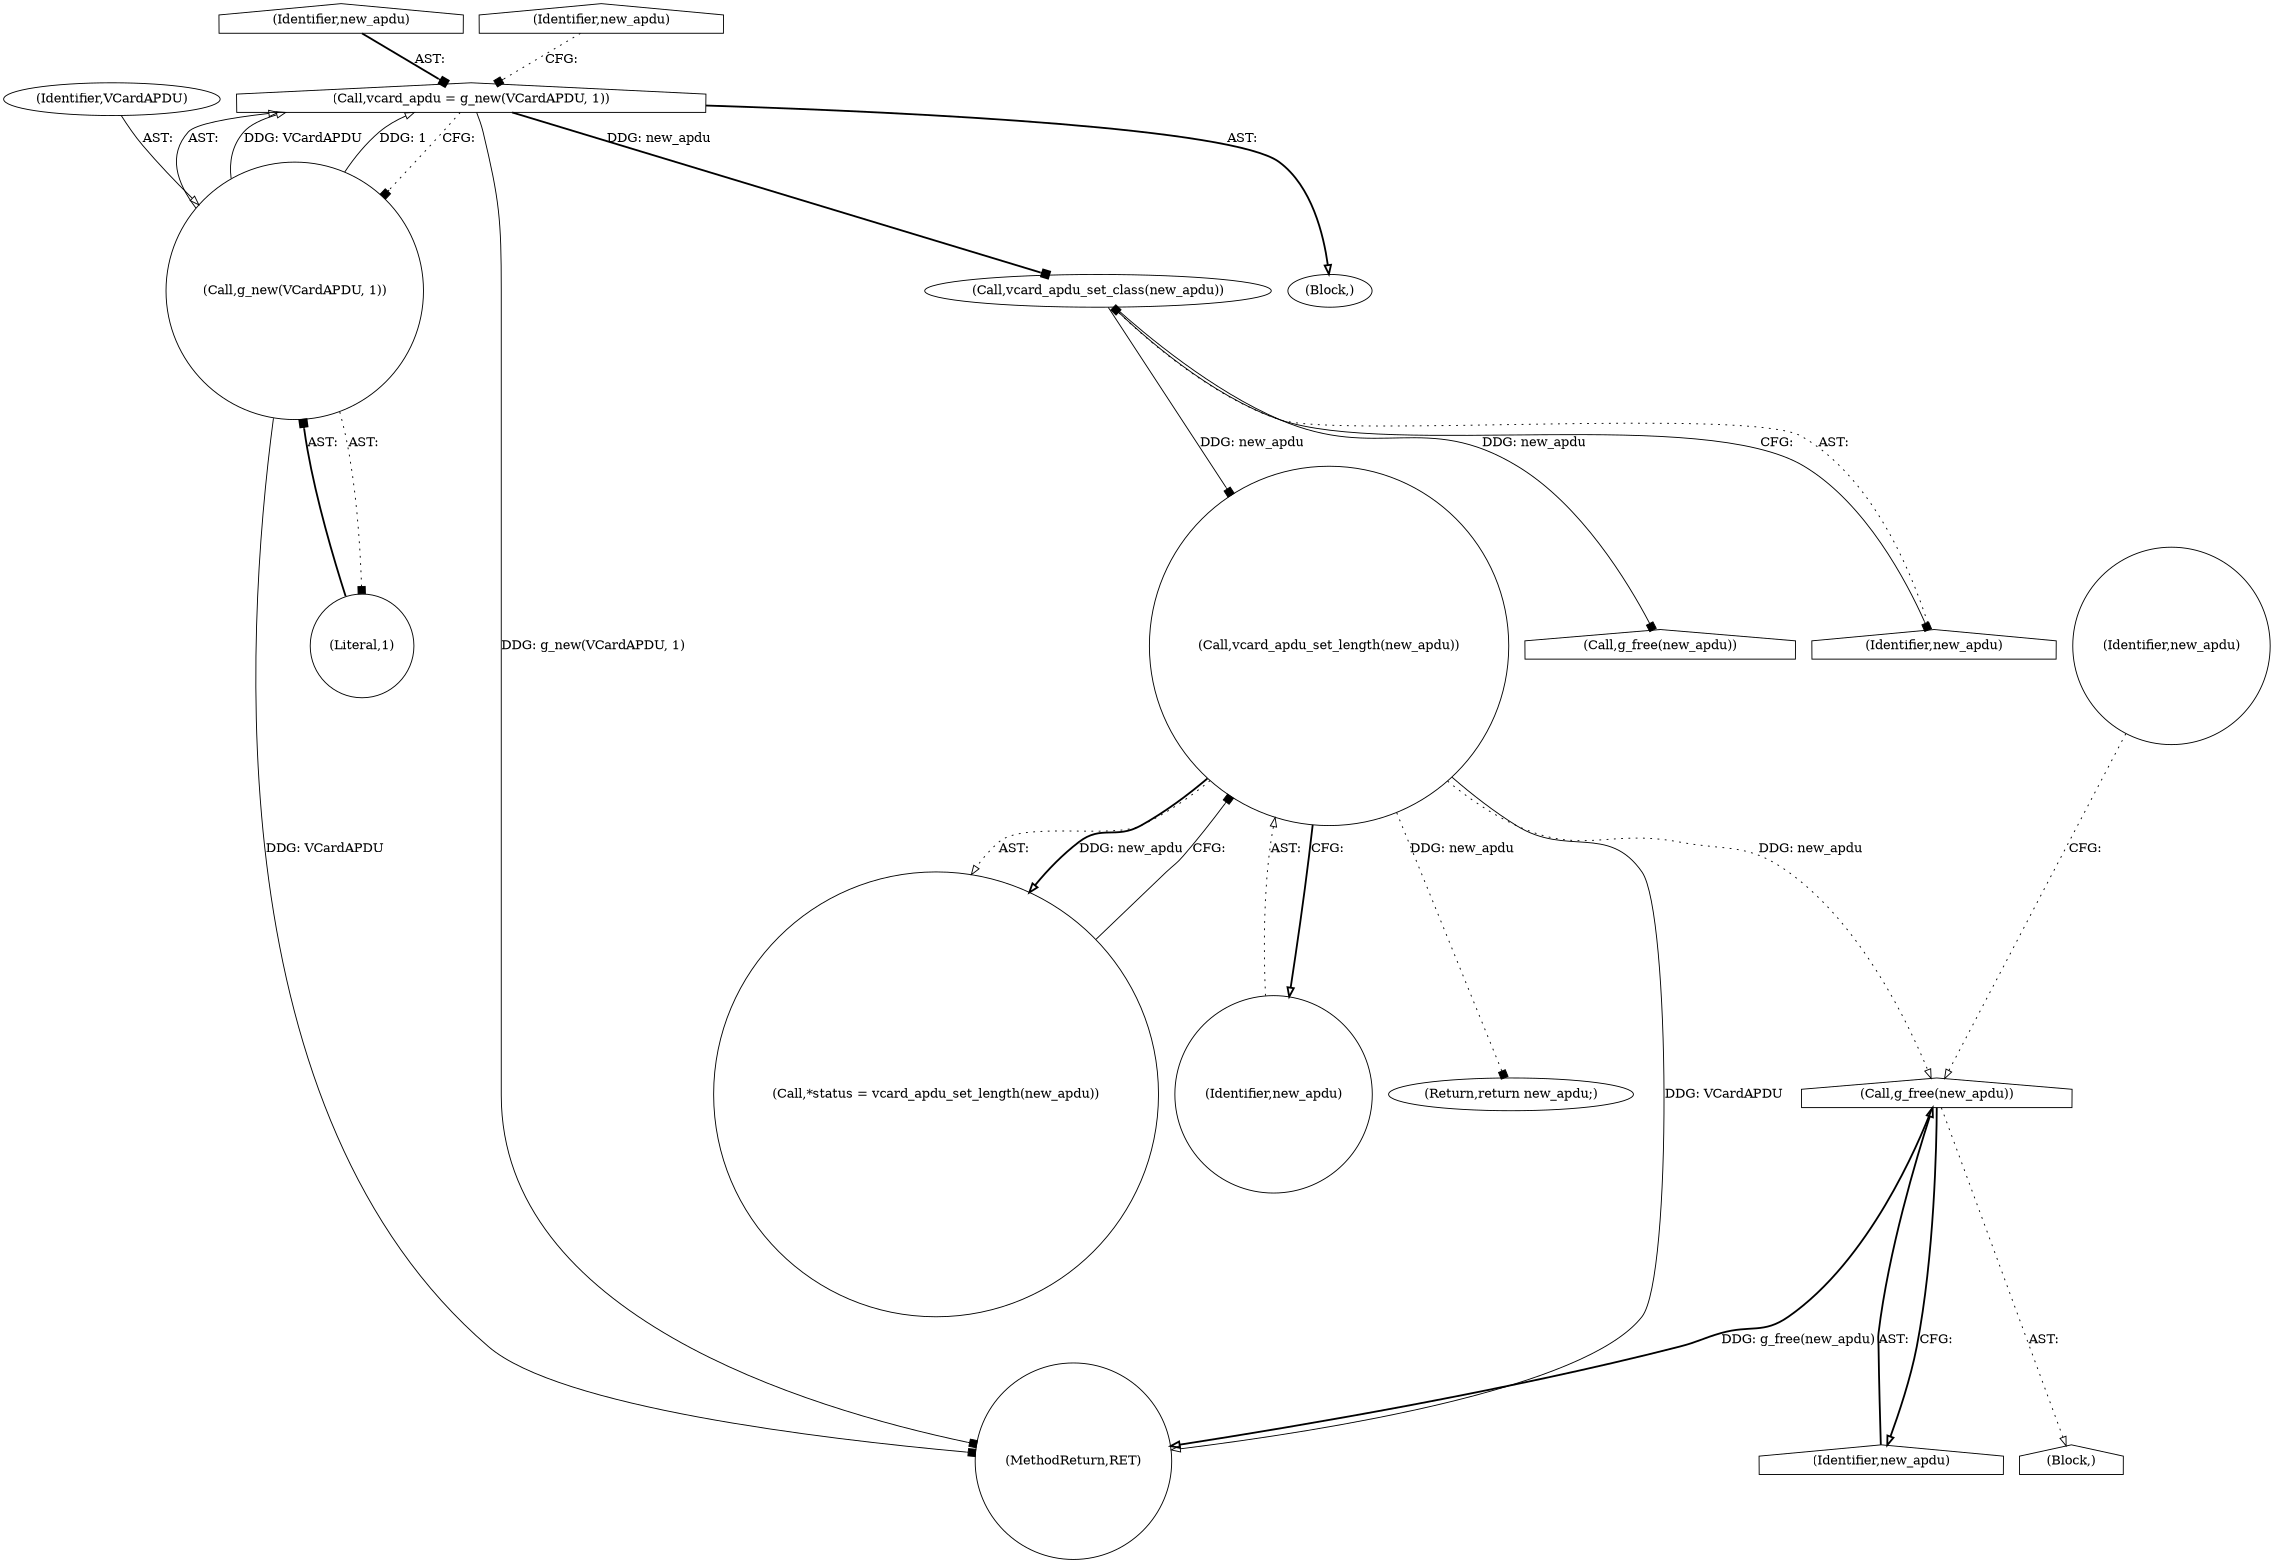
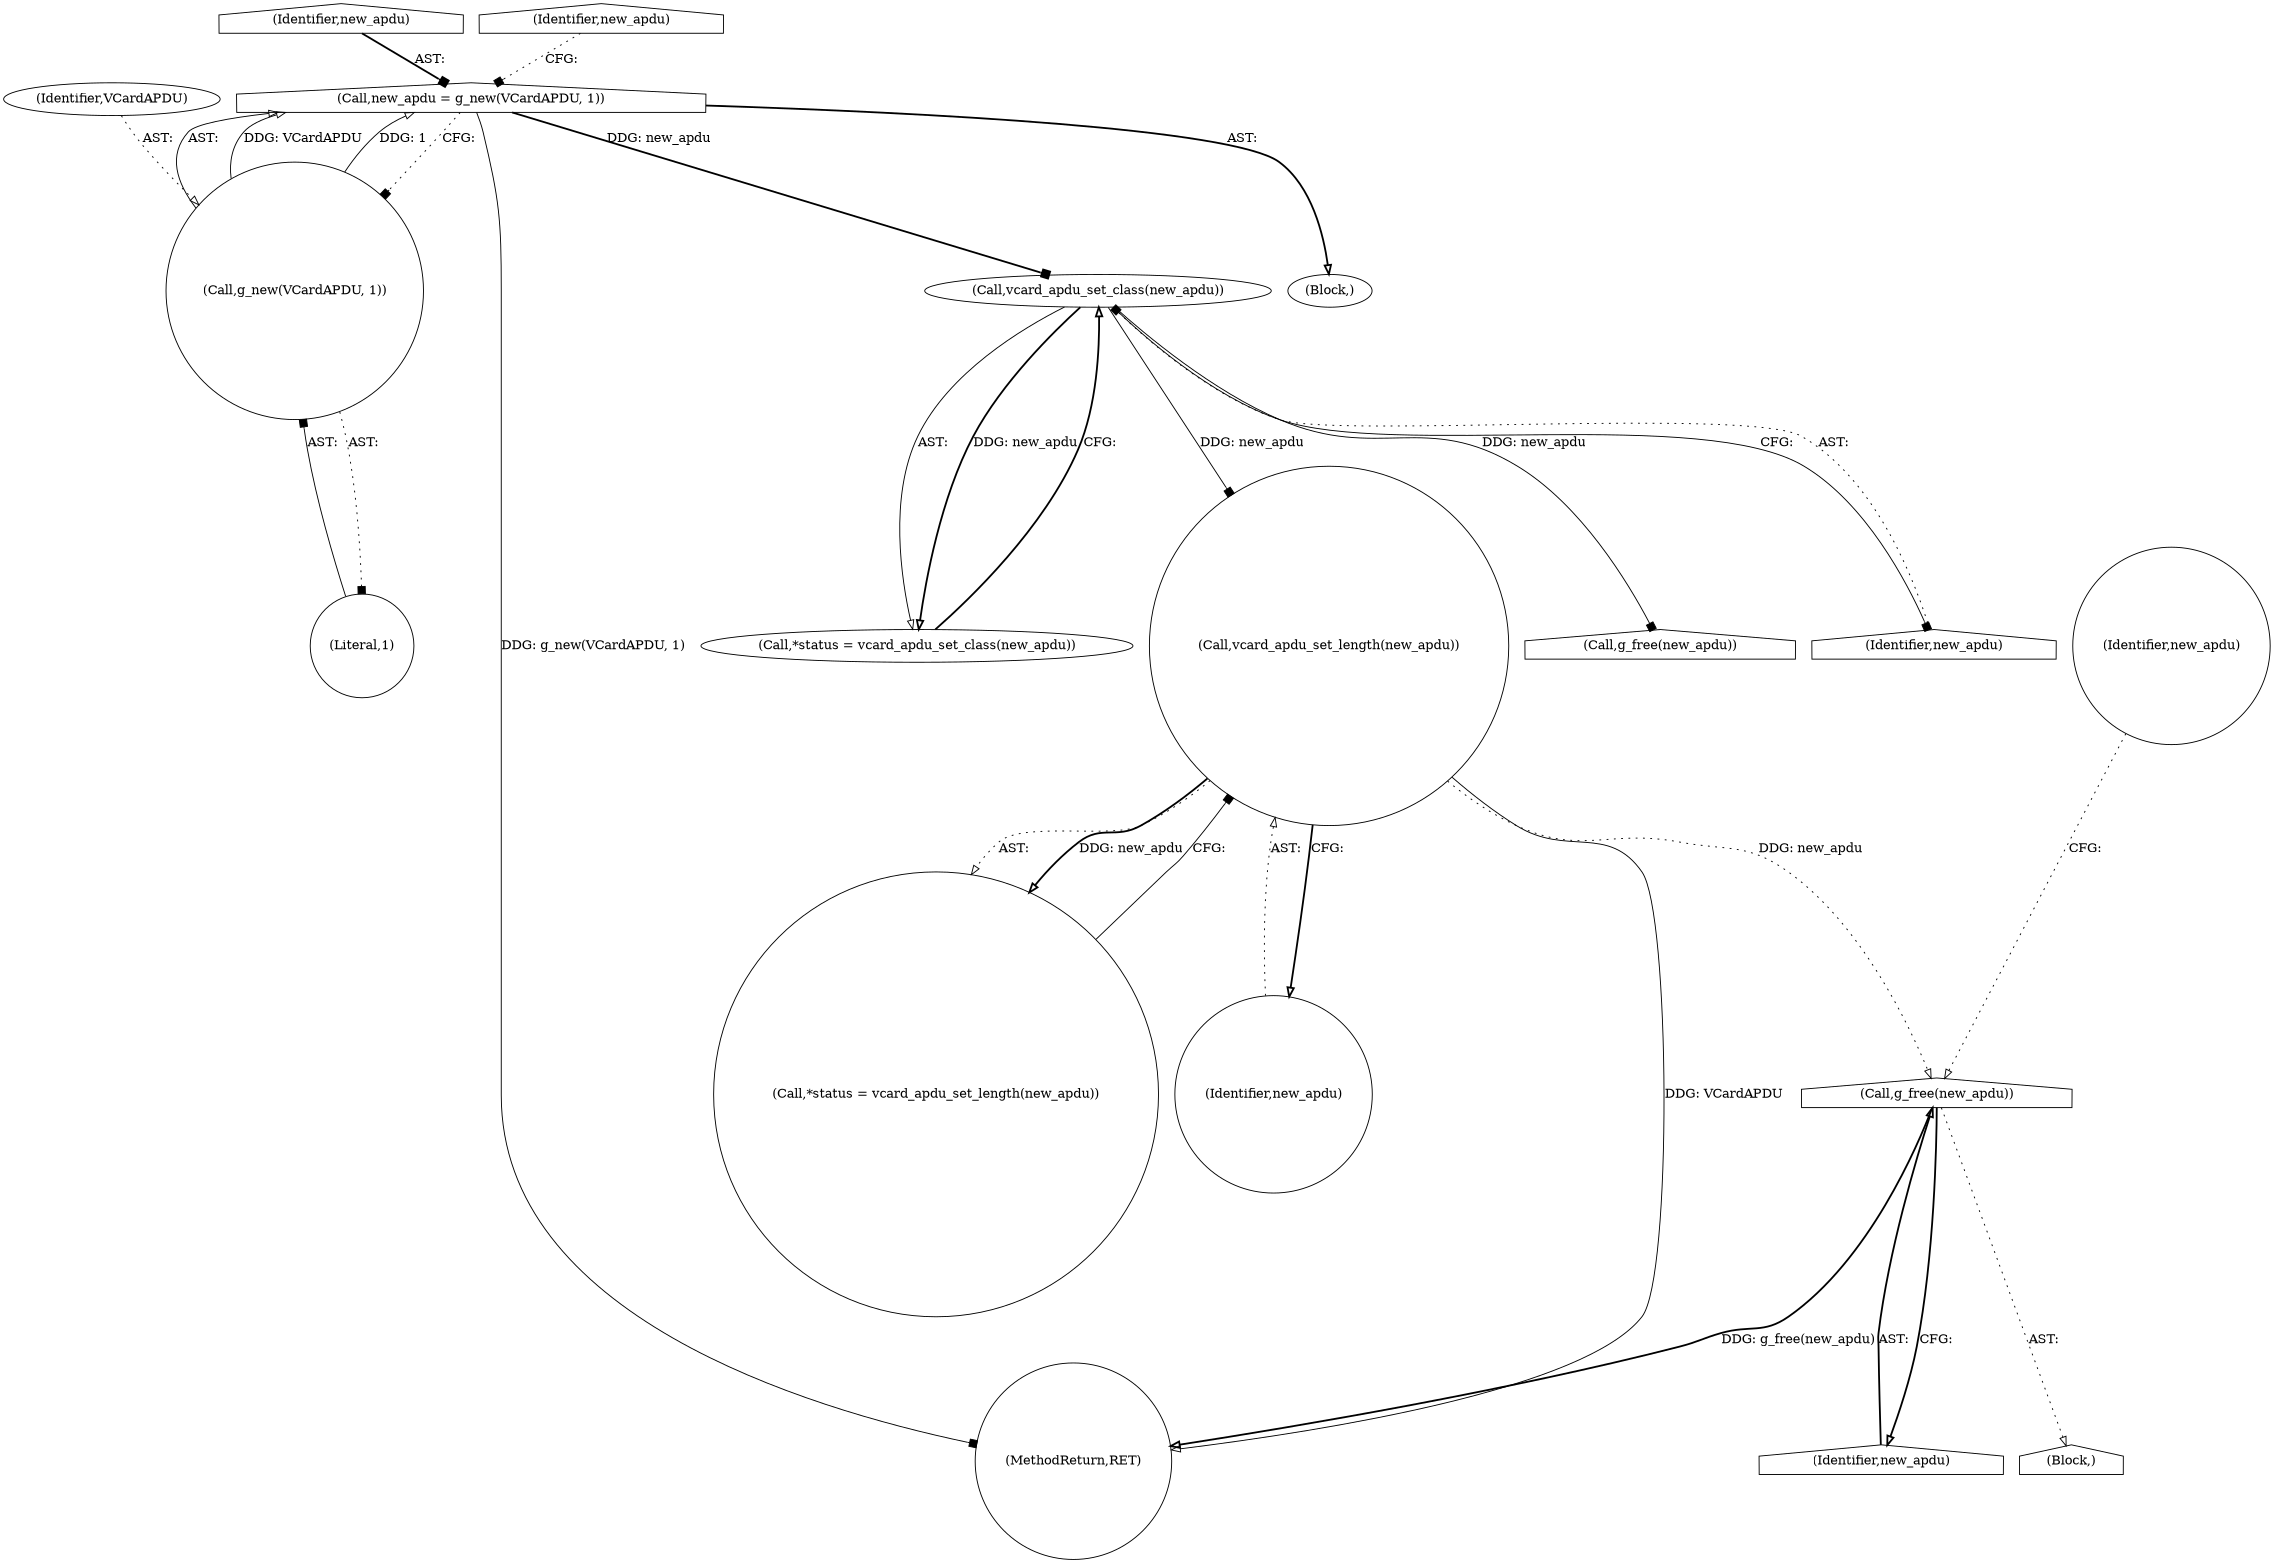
(471, 99) -> (471, 99)
(154, 159) -> (154, 159)
(322, 513) -> (322, 513)
none -> (917, 646)
(1511, 1094) -> none
(343, 1147) -> none
